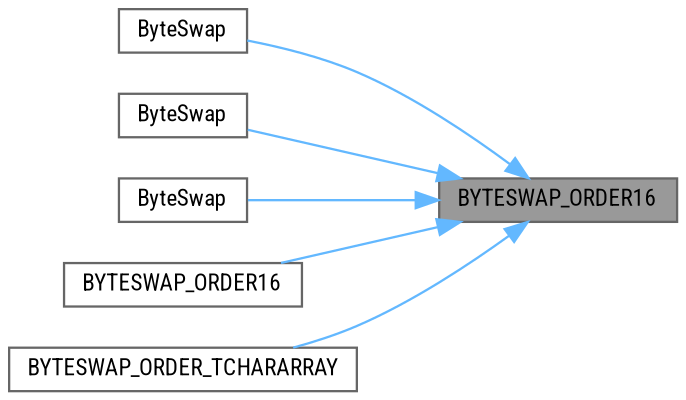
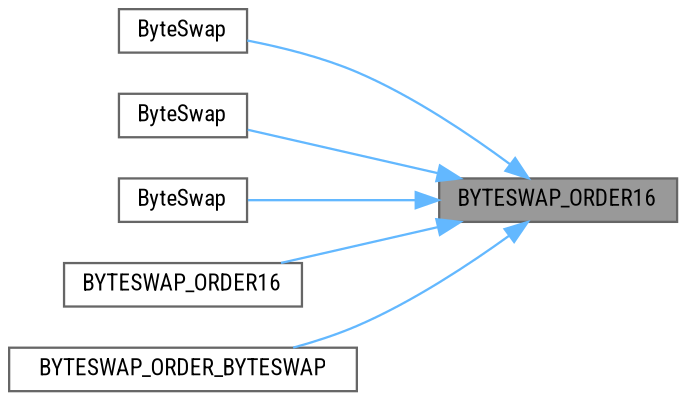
(183, 369) -> (183, 369)
